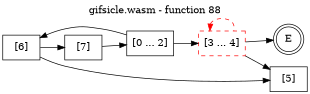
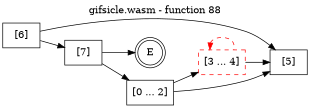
(86, 27) -> (219, 86)
(256, 41) -> (115, 53)
